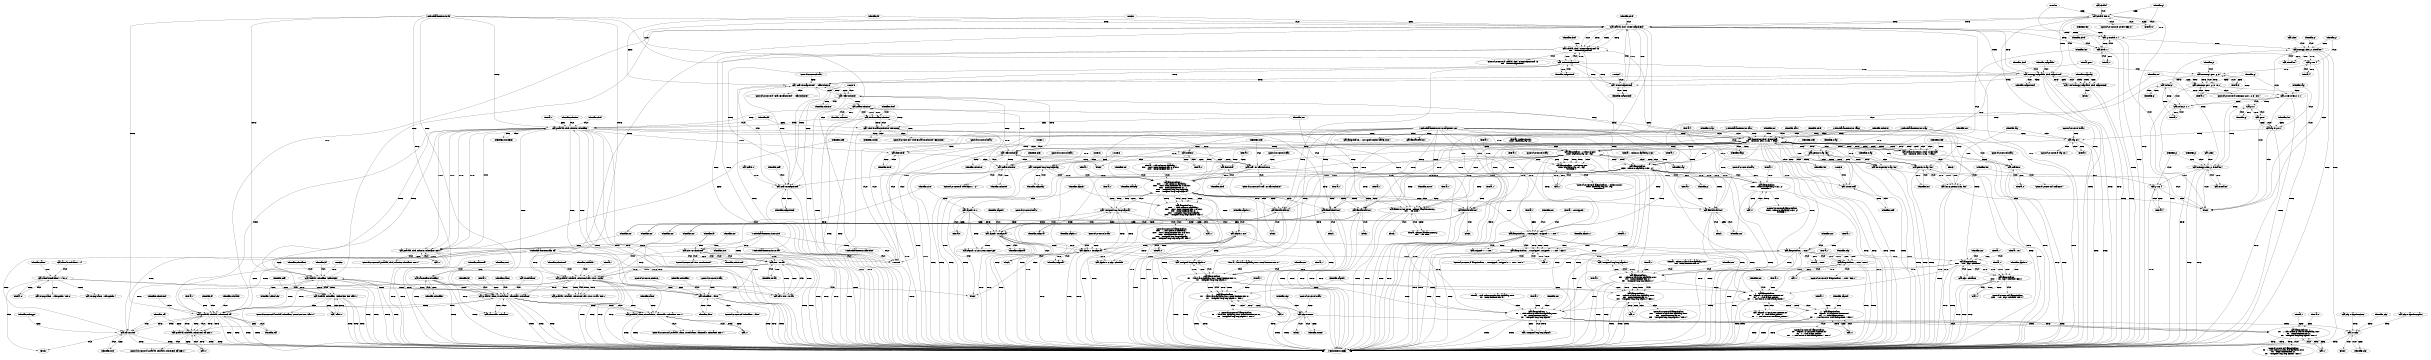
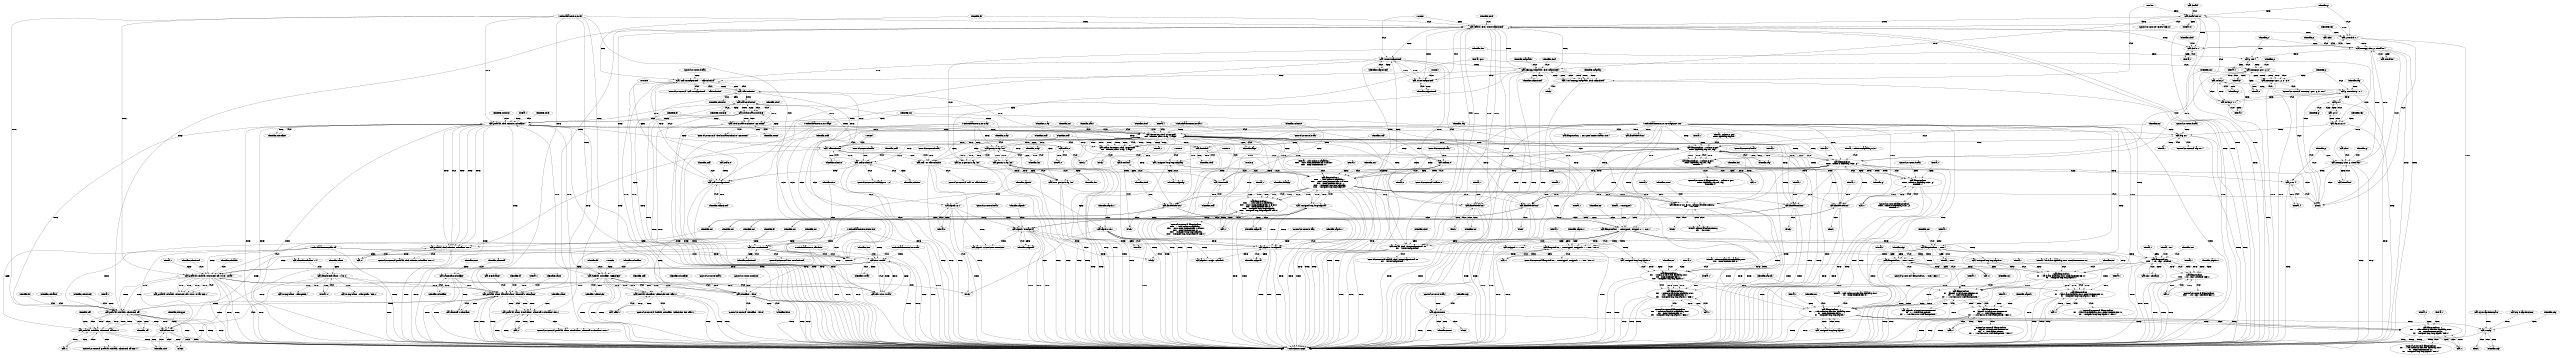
(2127, 22) -> (2218, 70)
(1640, 56) -> (1424, 32)
(1264, 241) -> (1049, 345)
(504, 296) -> (509, 294)
